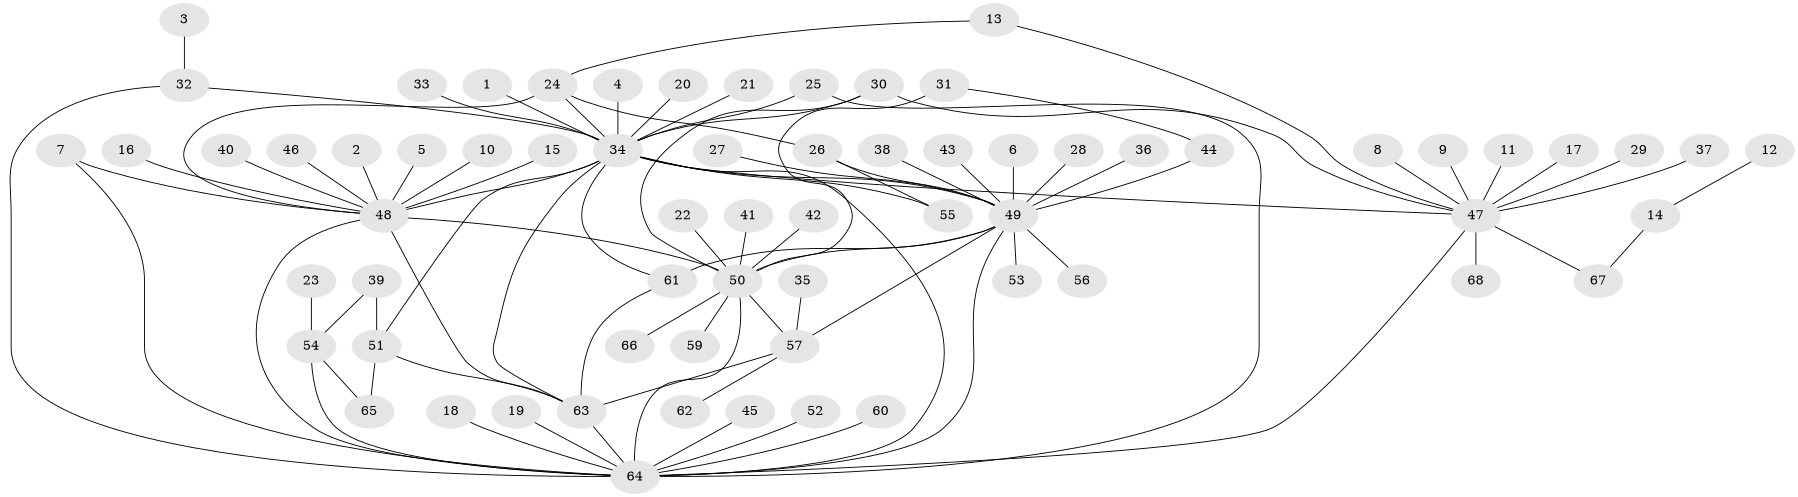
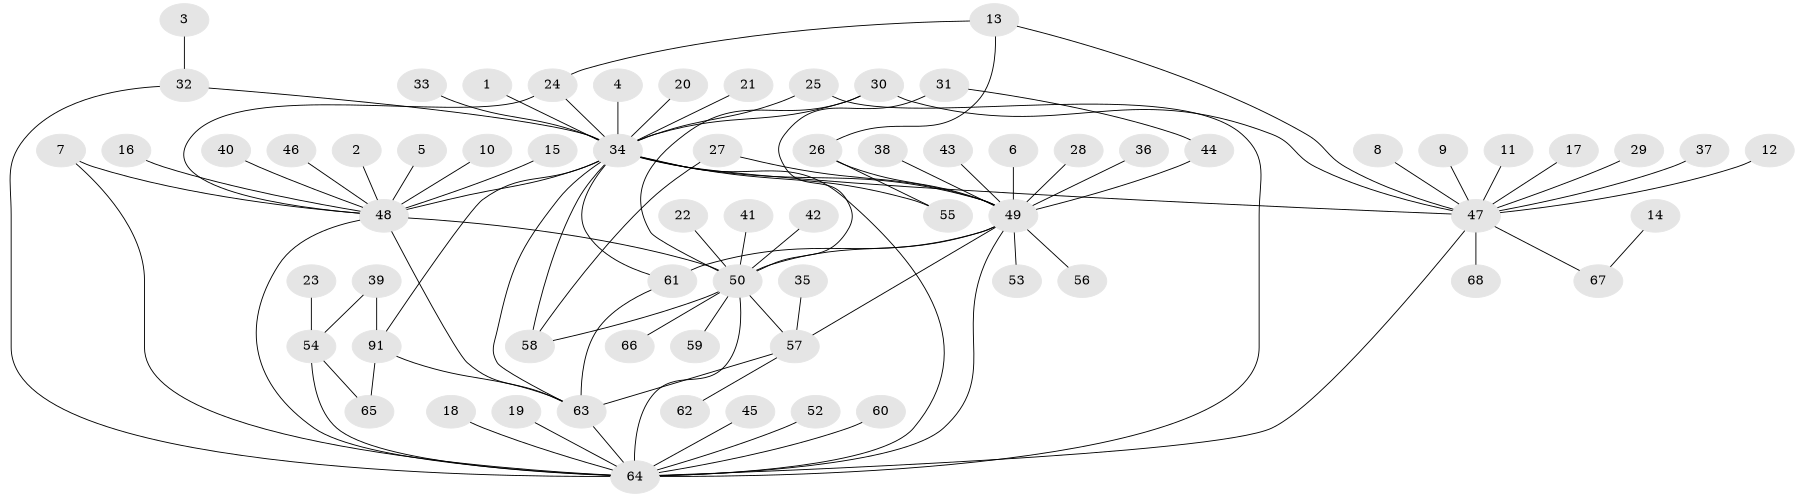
(665, 121) -> (944, 123)
(1713, 183) -> (1627, 194)
(377, 346) -> (377, 346)
none -> (530, 346)
